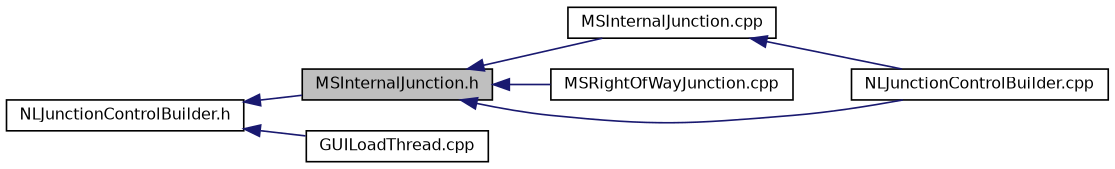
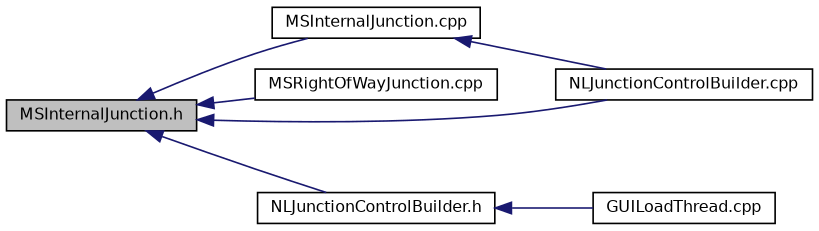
(281, 98) -> (244, 165)
